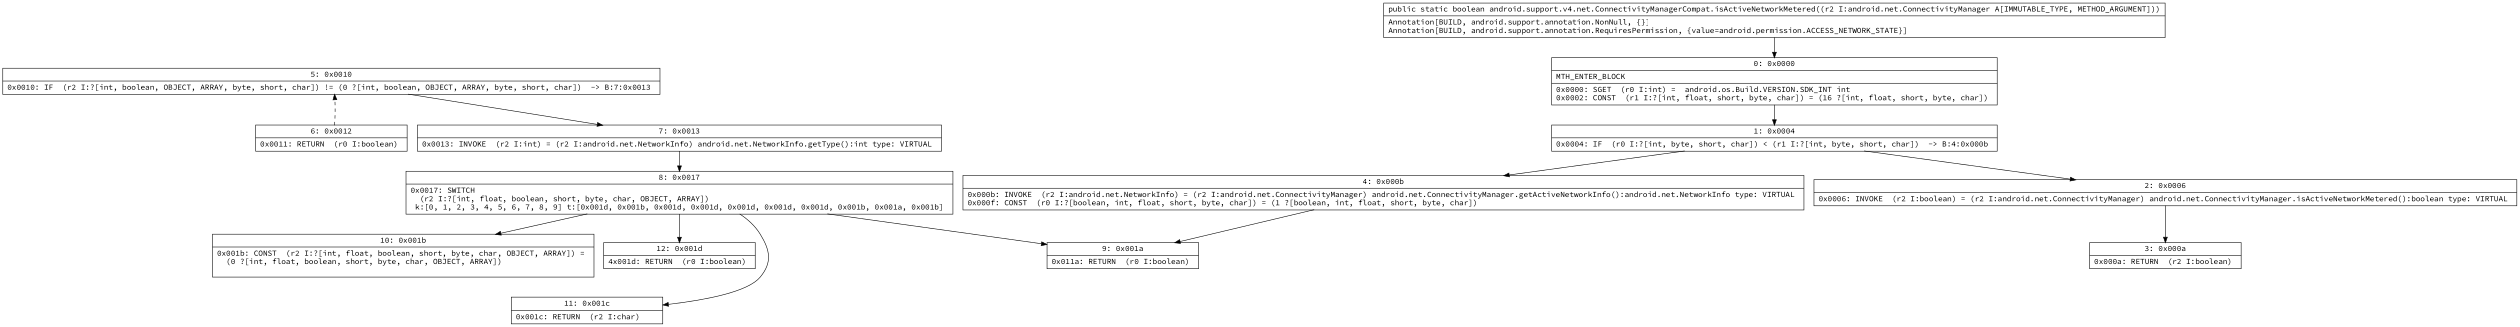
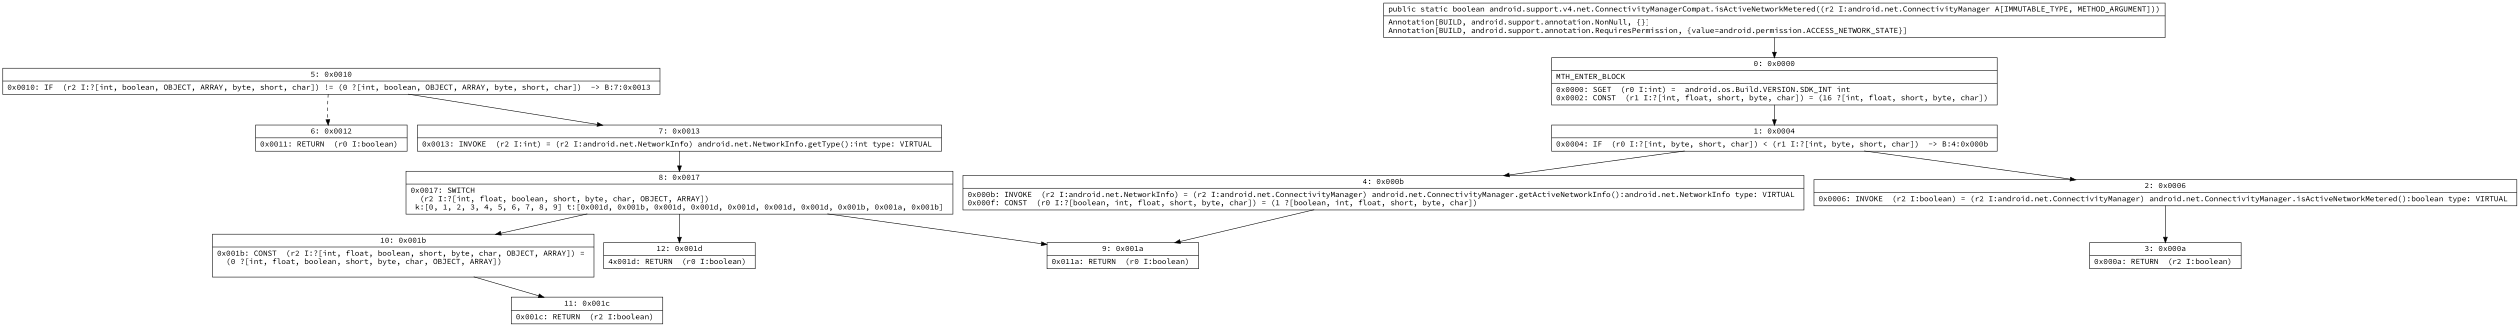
(335, 113) -> (328, 107)
(752, 284) -> (506, 286)
(580, 317) -> (587, 317)
